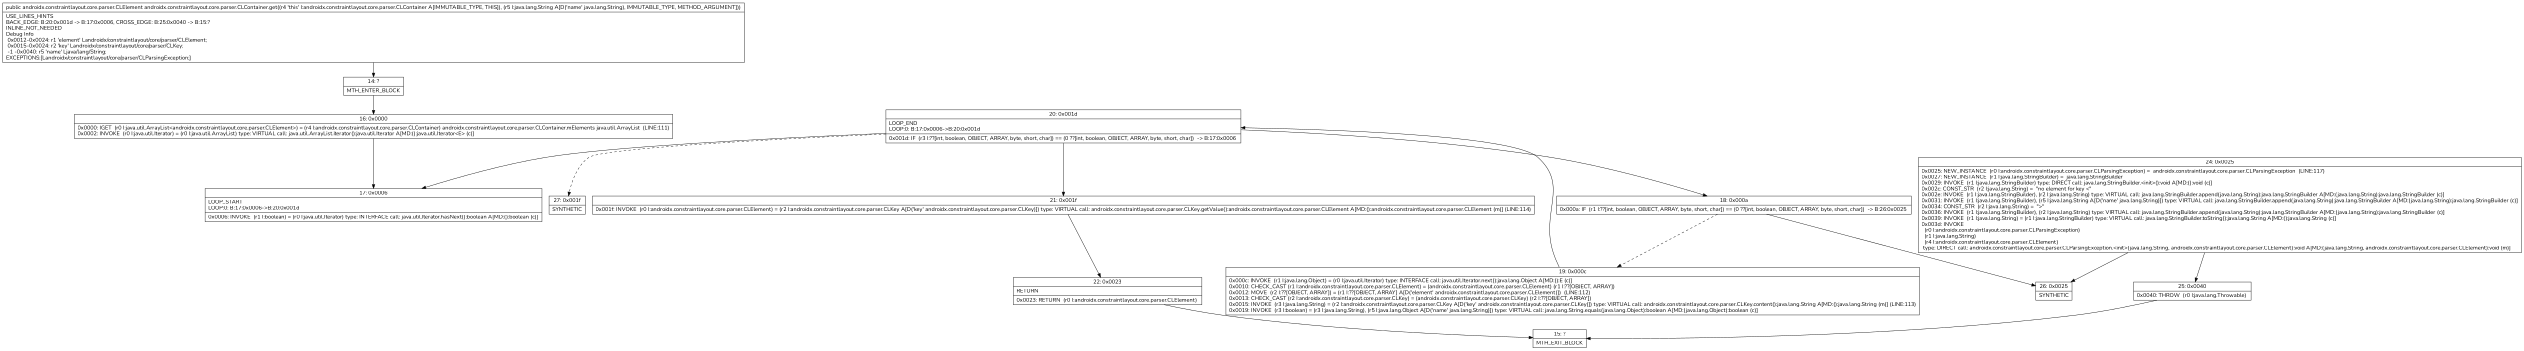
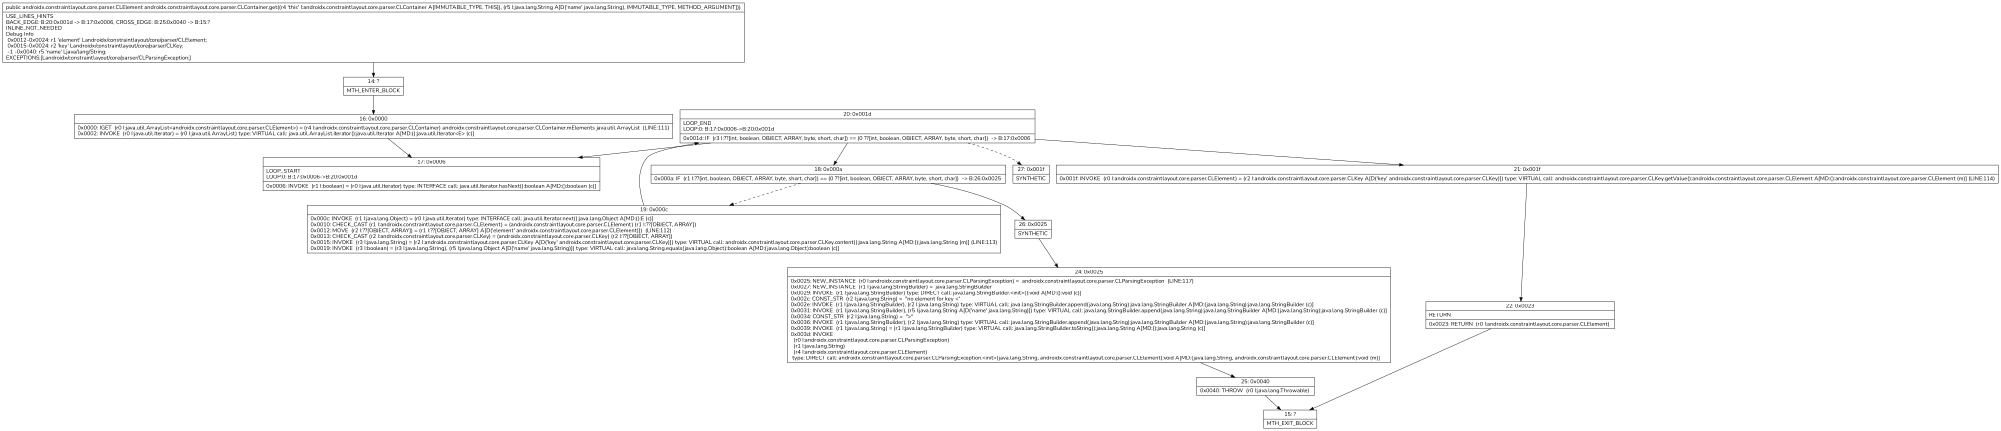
(2101, 266) -> (1047, 251)
